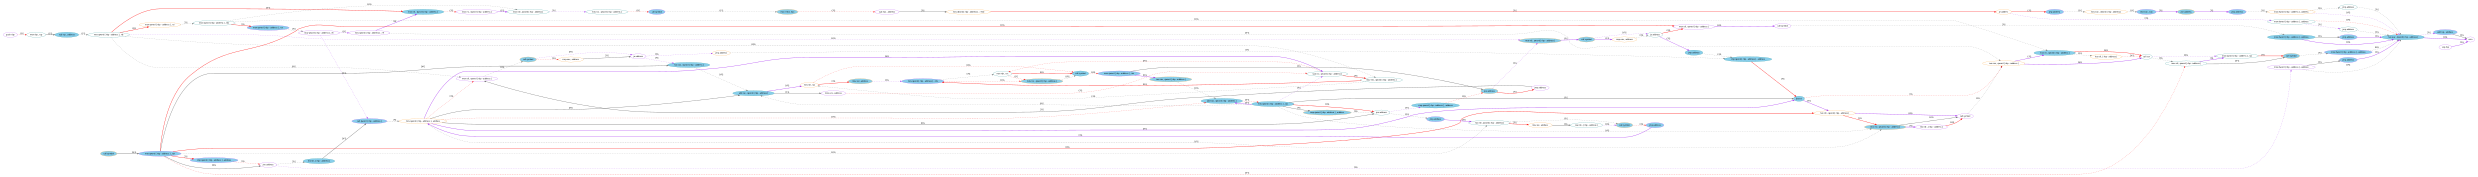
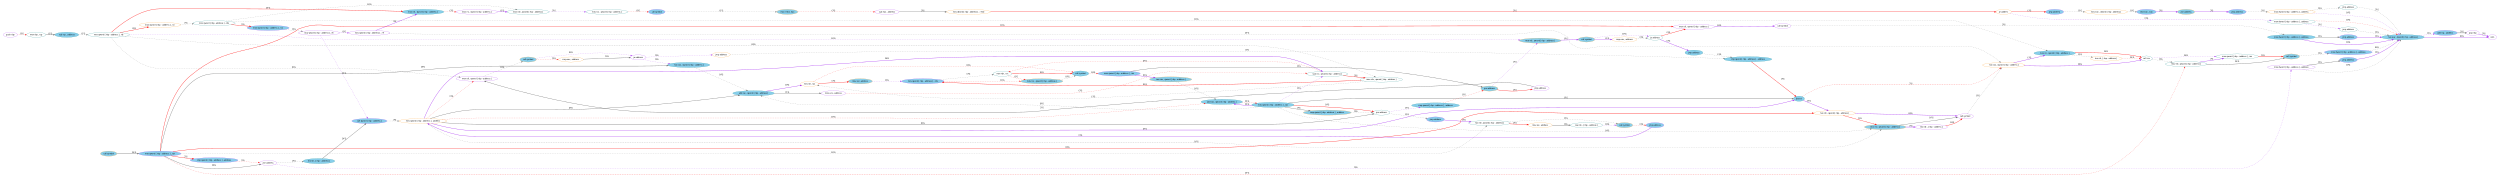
(2459, 36) -> (2461, 33)
